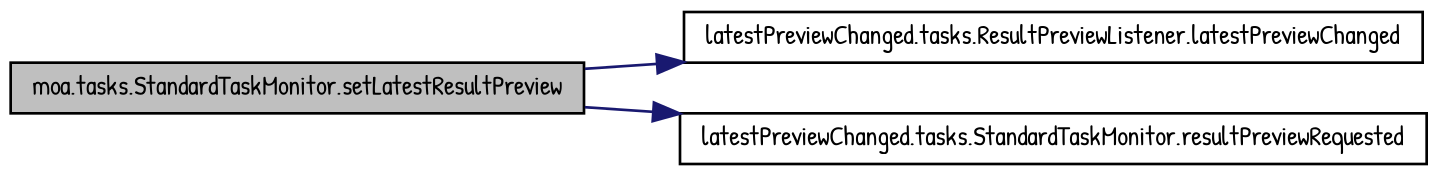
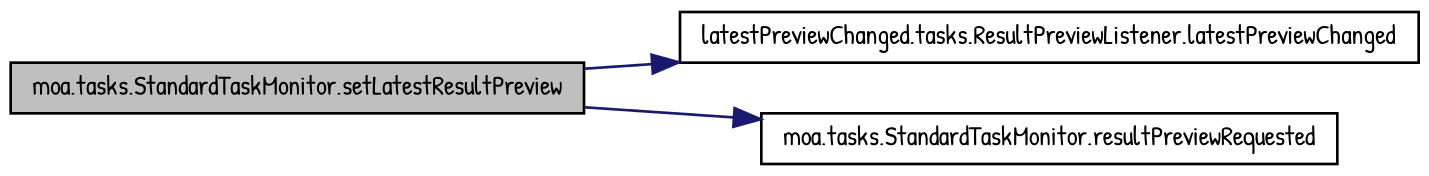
(1053, 139) -> (1049, 139)
